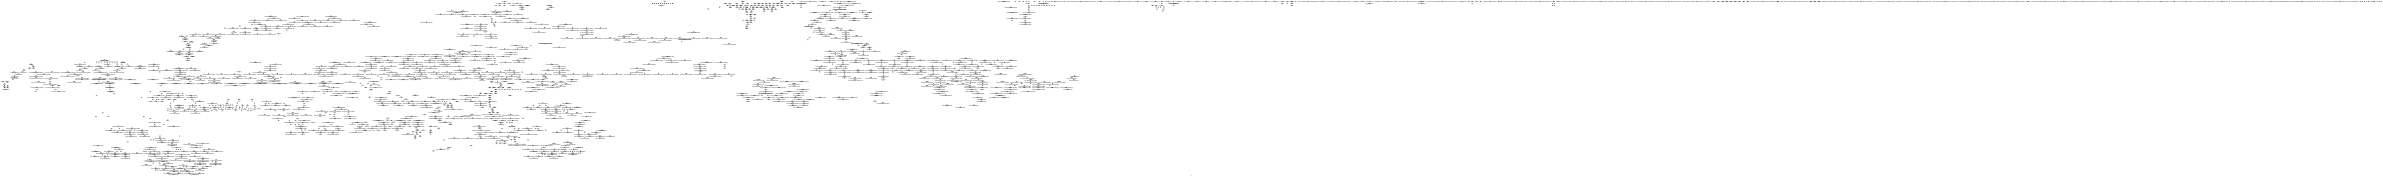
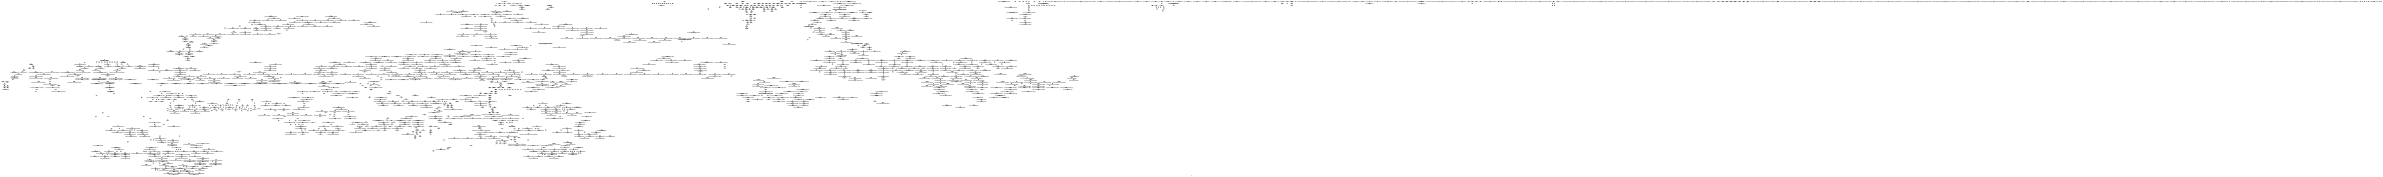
(772, 80) -> none
